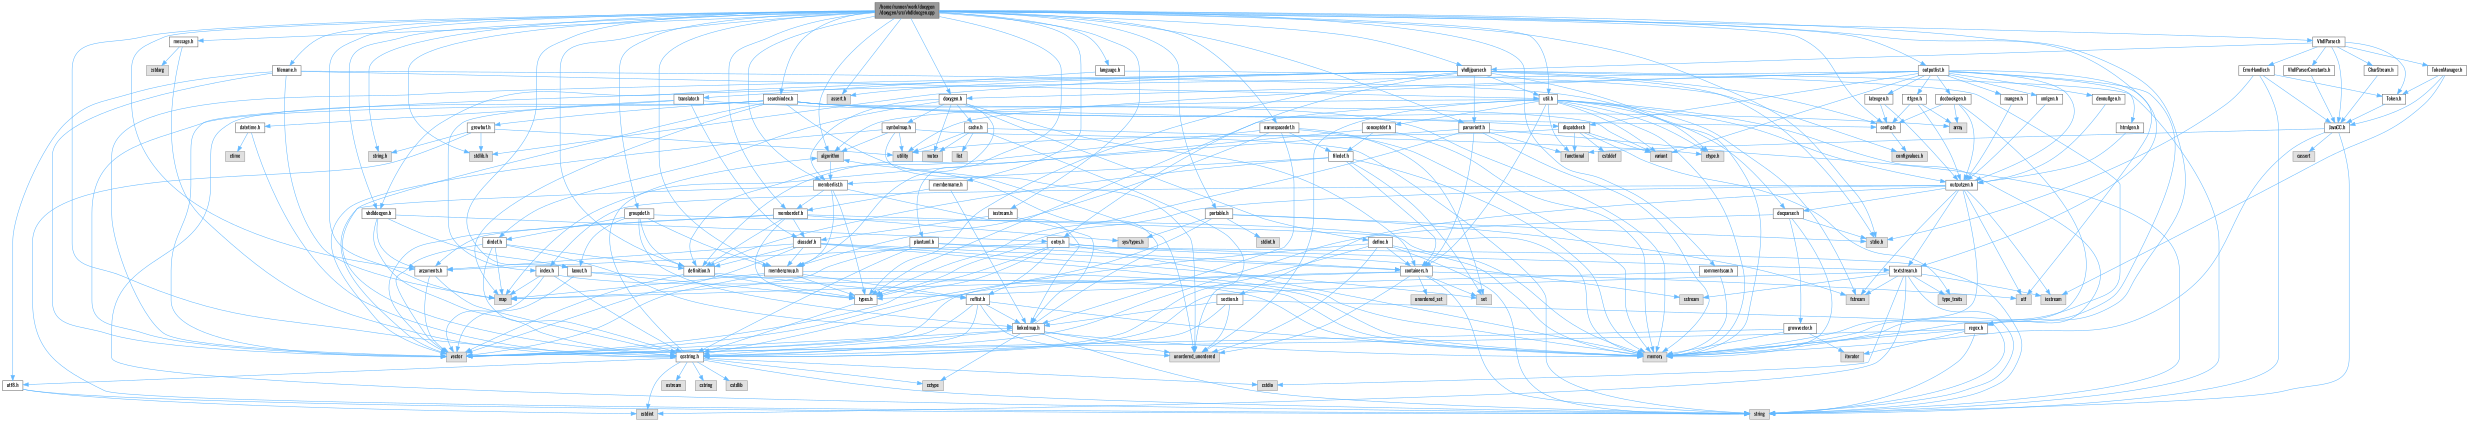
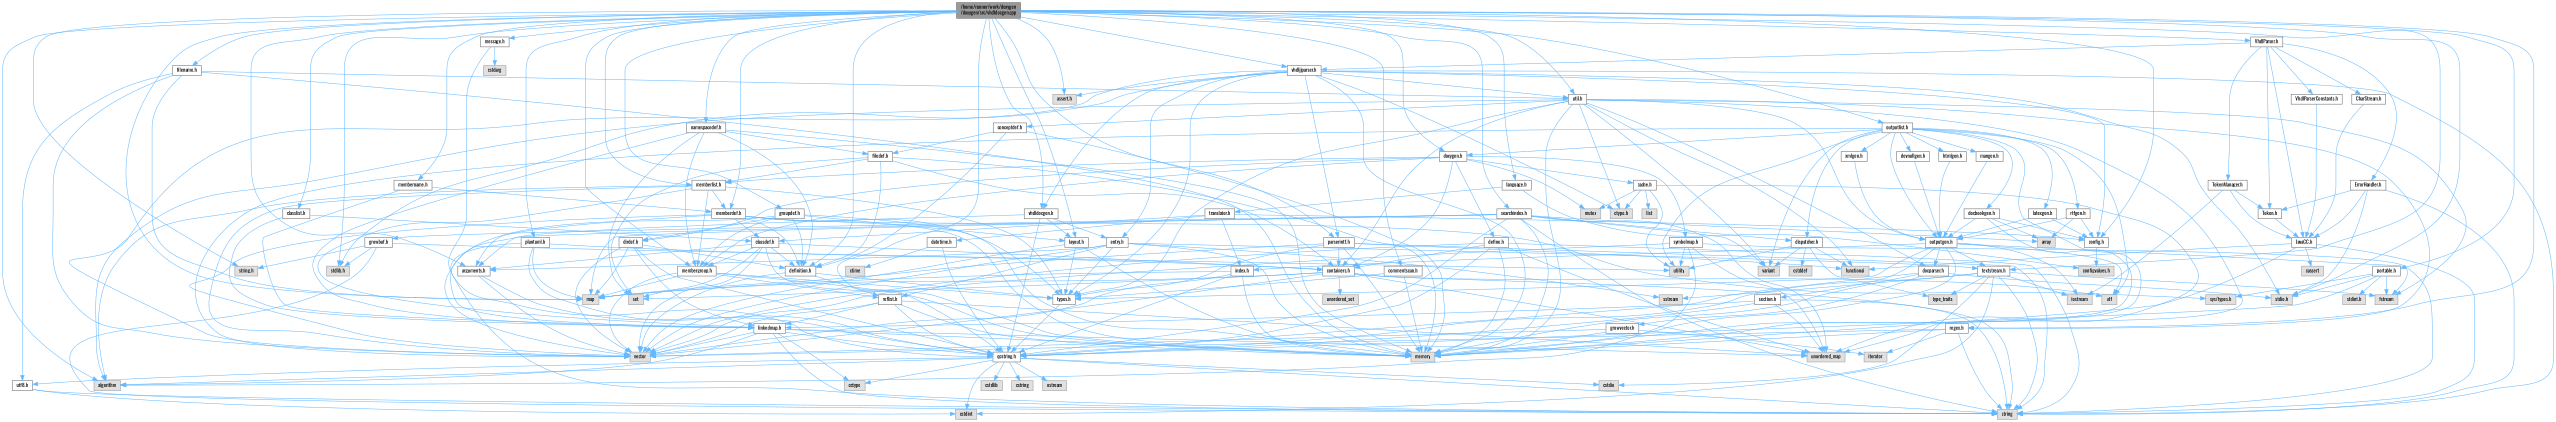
(830, 167) -> (233, 213)
(1003, 214) -> (296, 214)
(1195, 357) -> (1826, 357)
